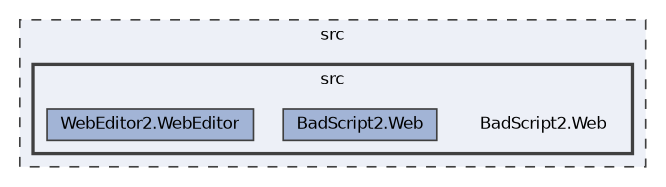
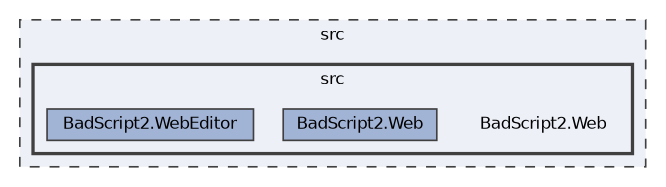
(150, 125) -> (150, 125)
